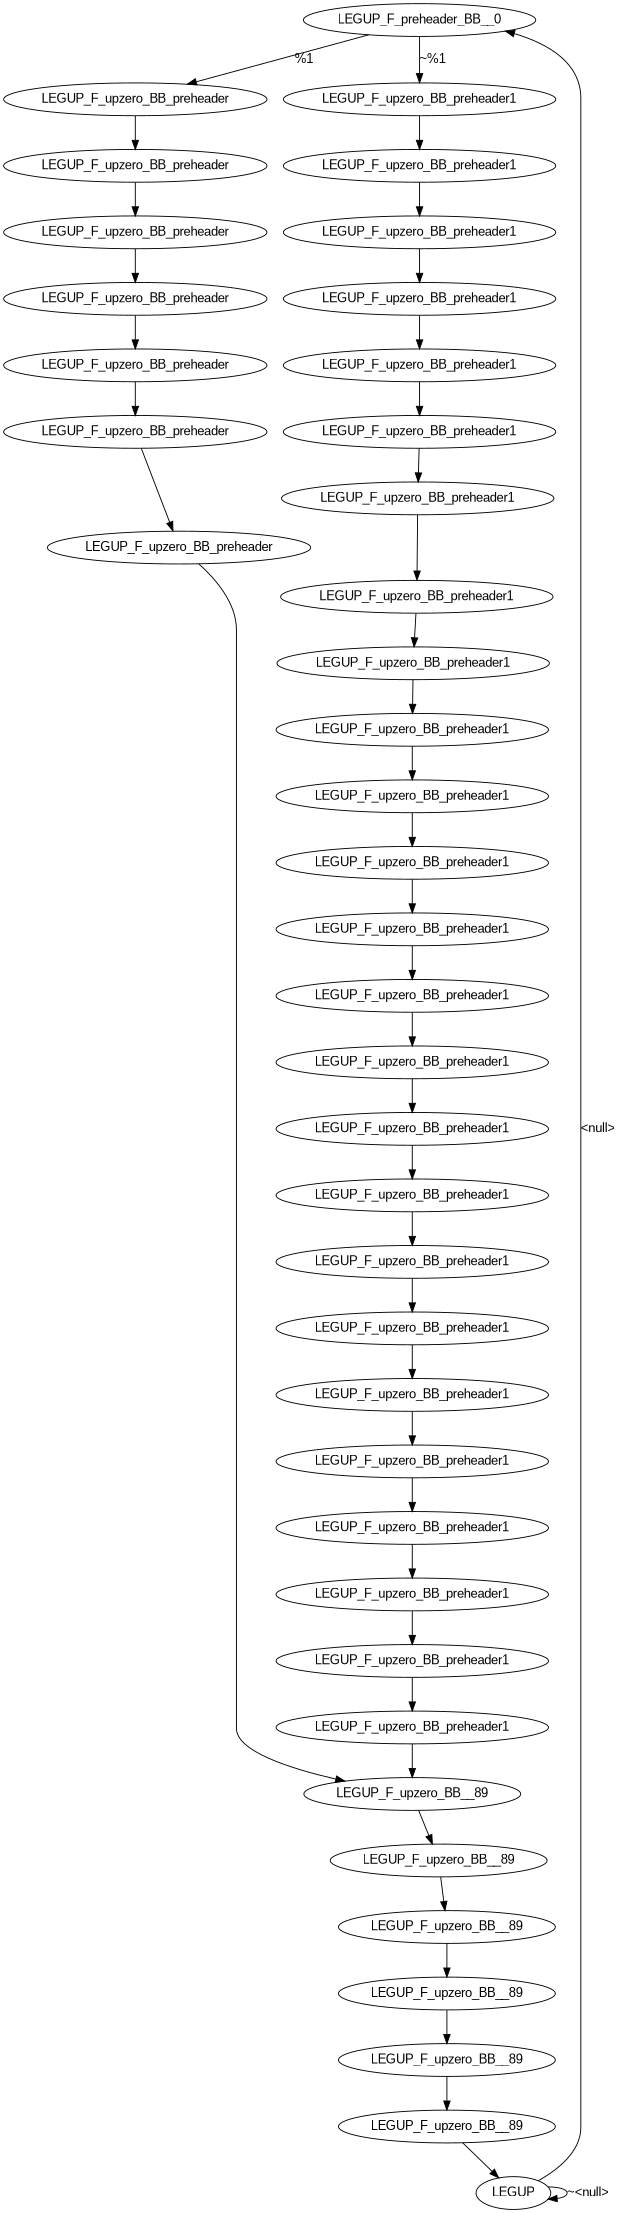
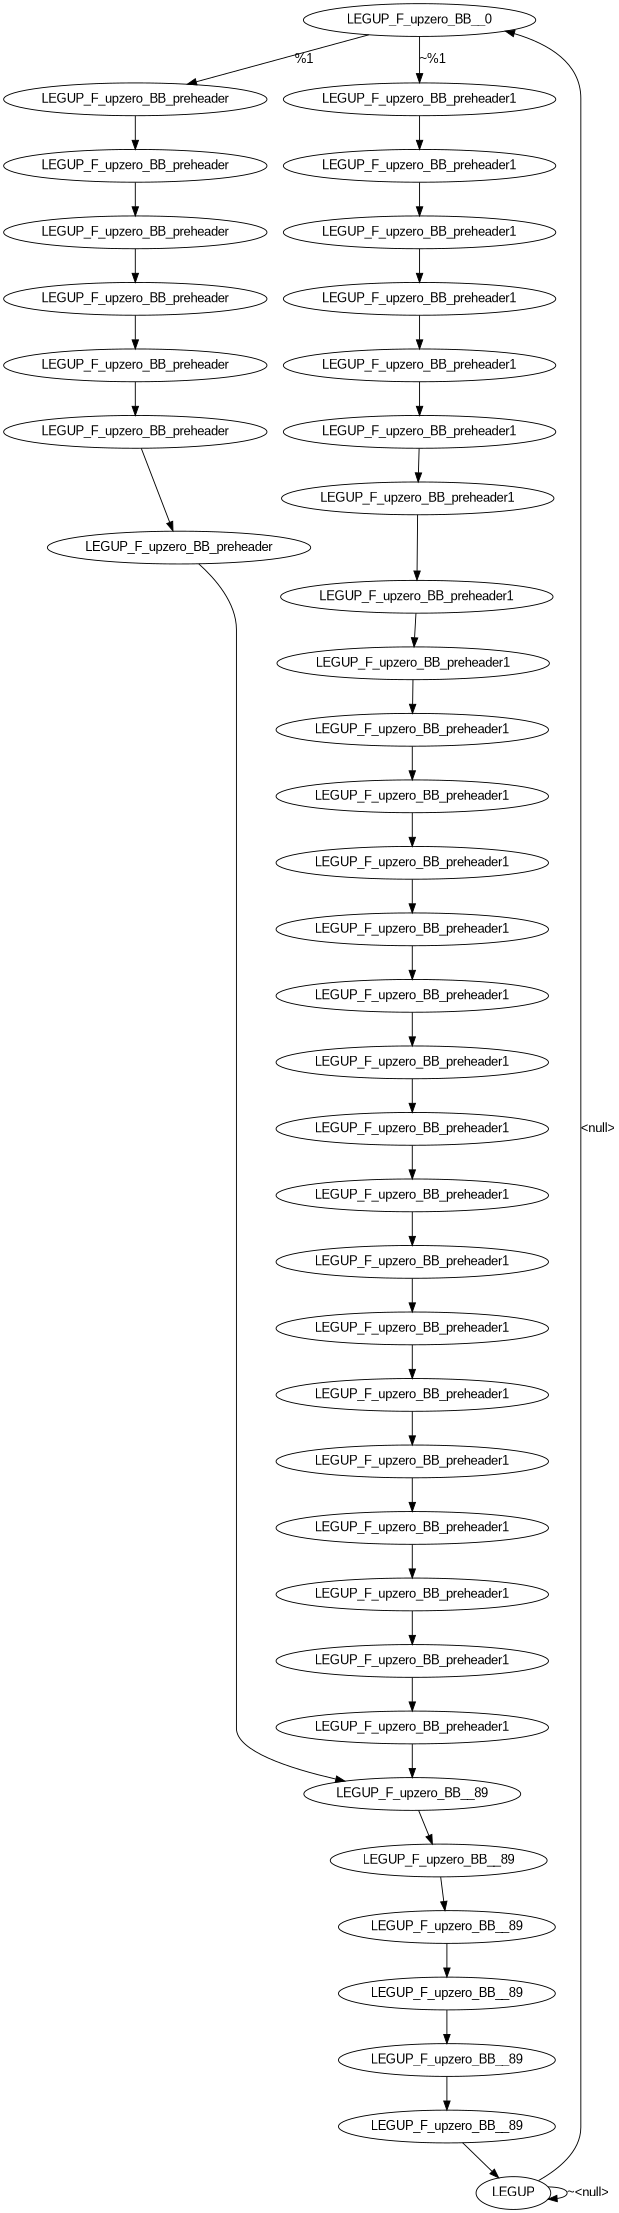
(420, 20) -> (420, 20)
